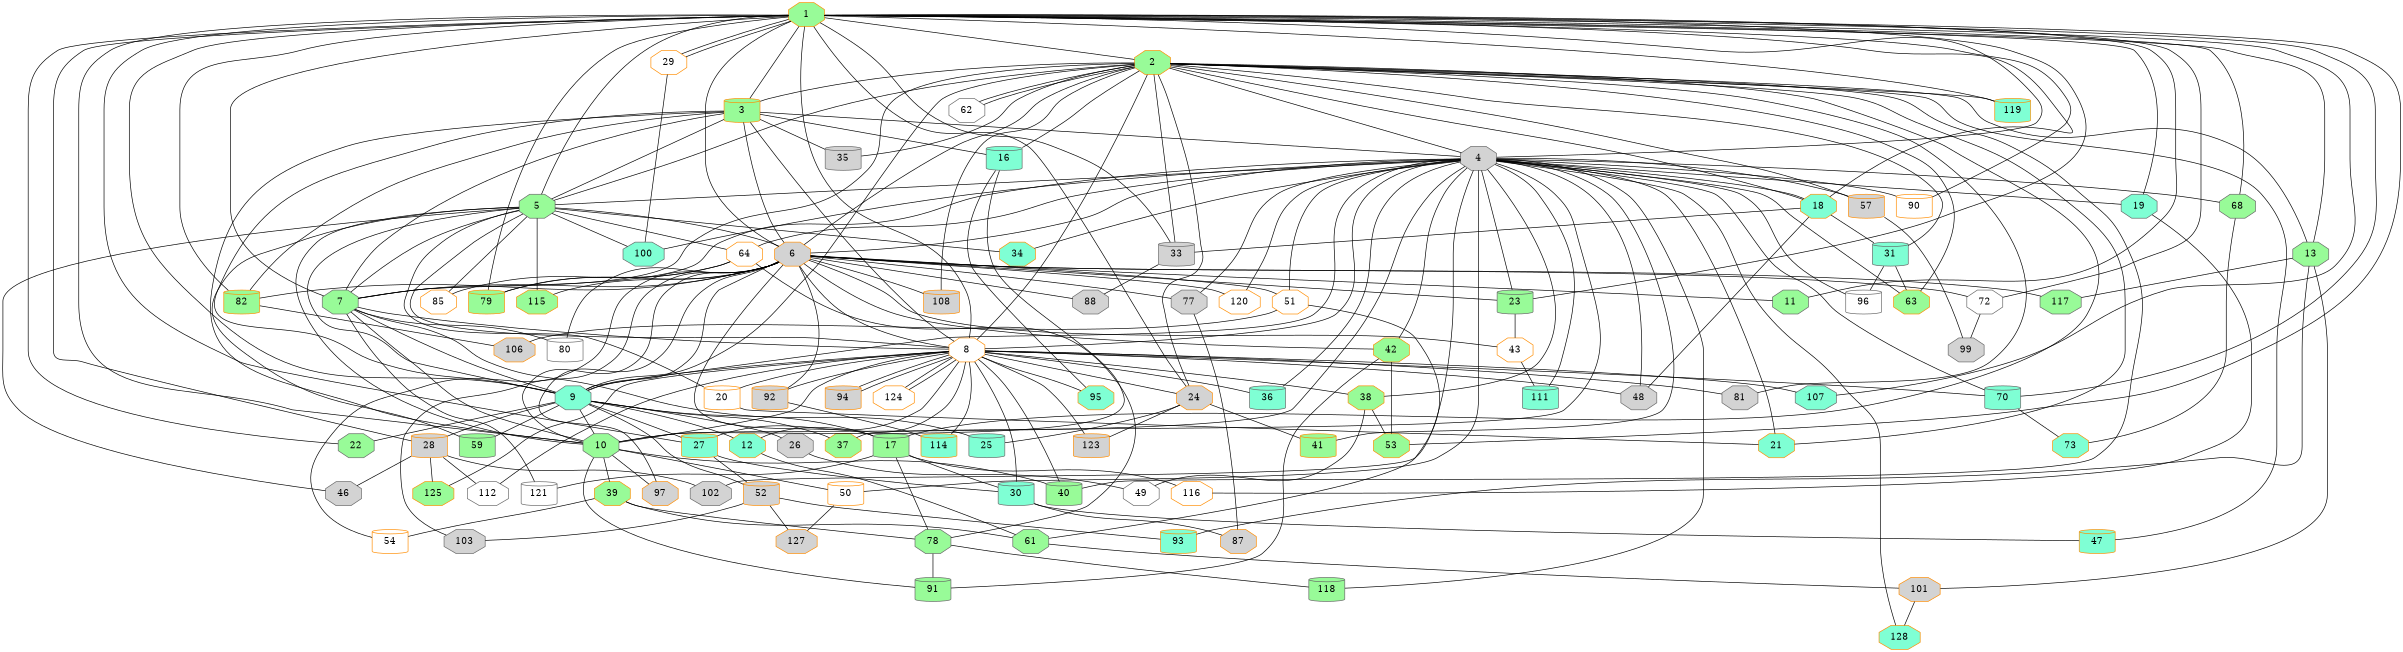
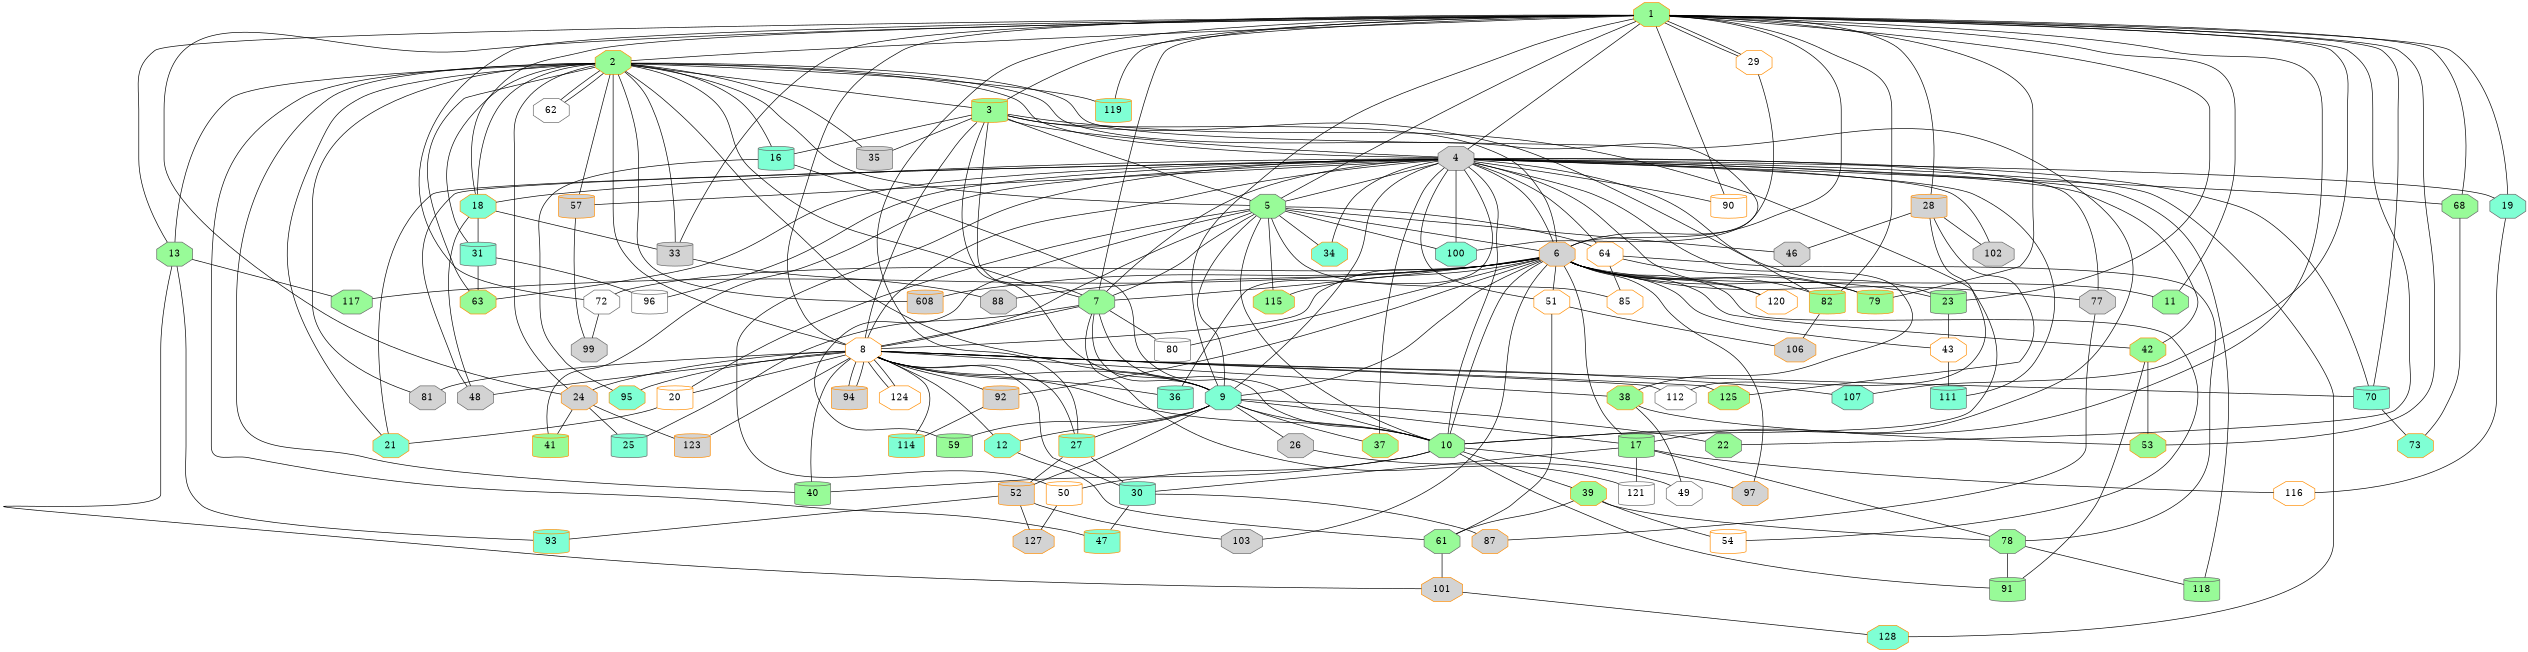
(942, 302) -> (925, 302)
(493, 420) -> none
